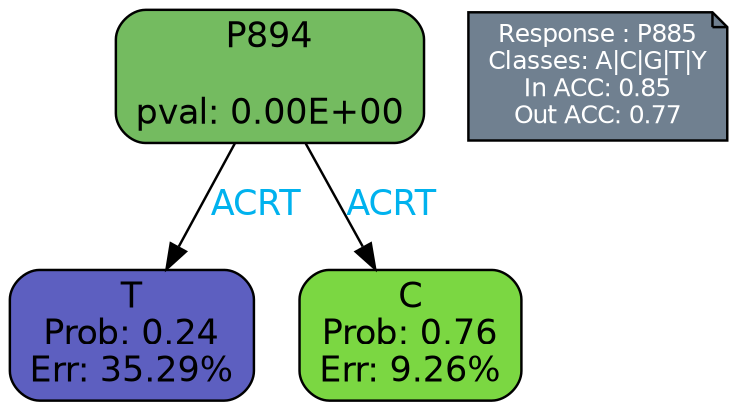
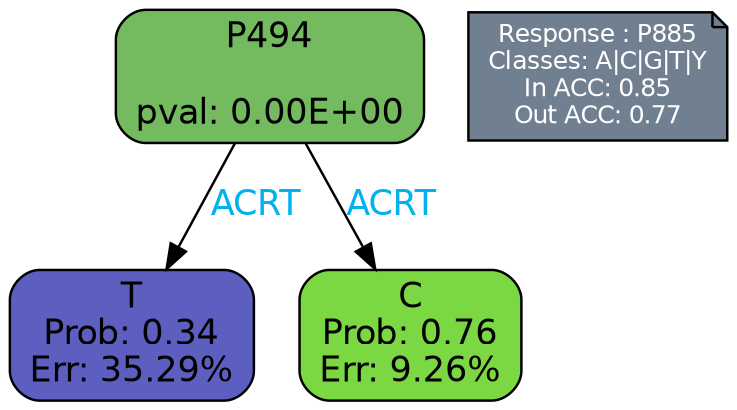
(270, 76) -> (270, 76)
(132, 335) -> (132, 335)
